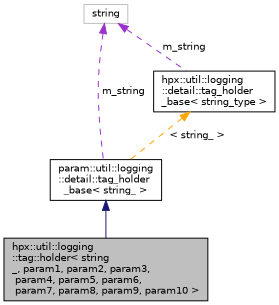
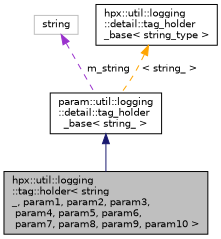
(157, 50) -> none
